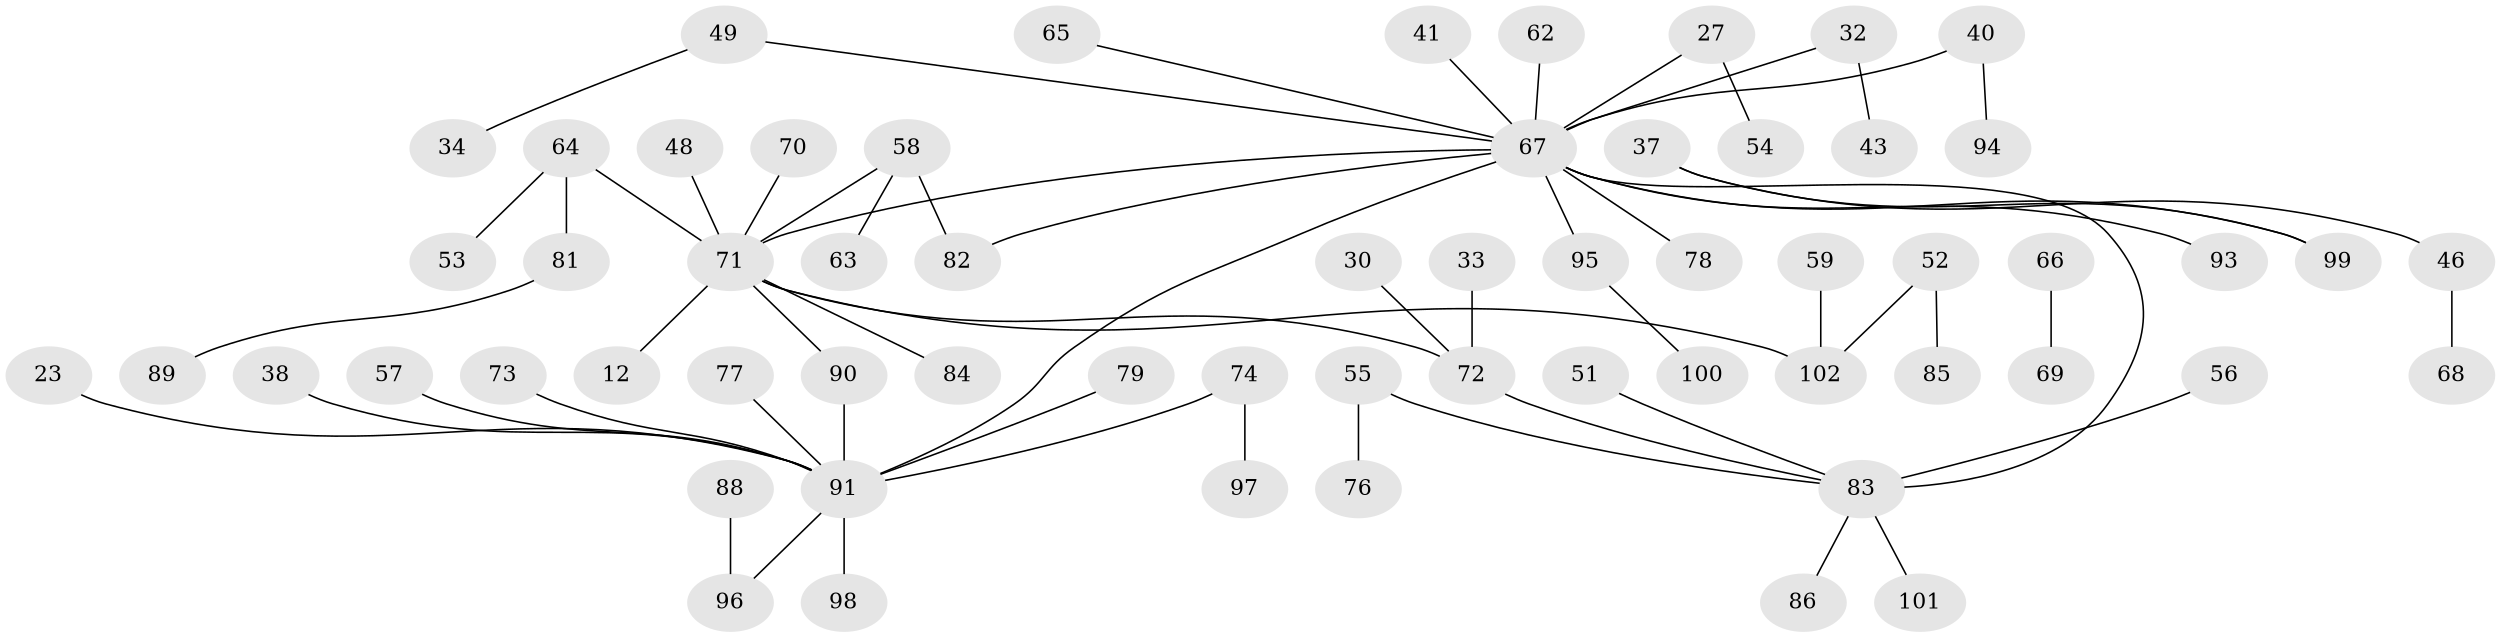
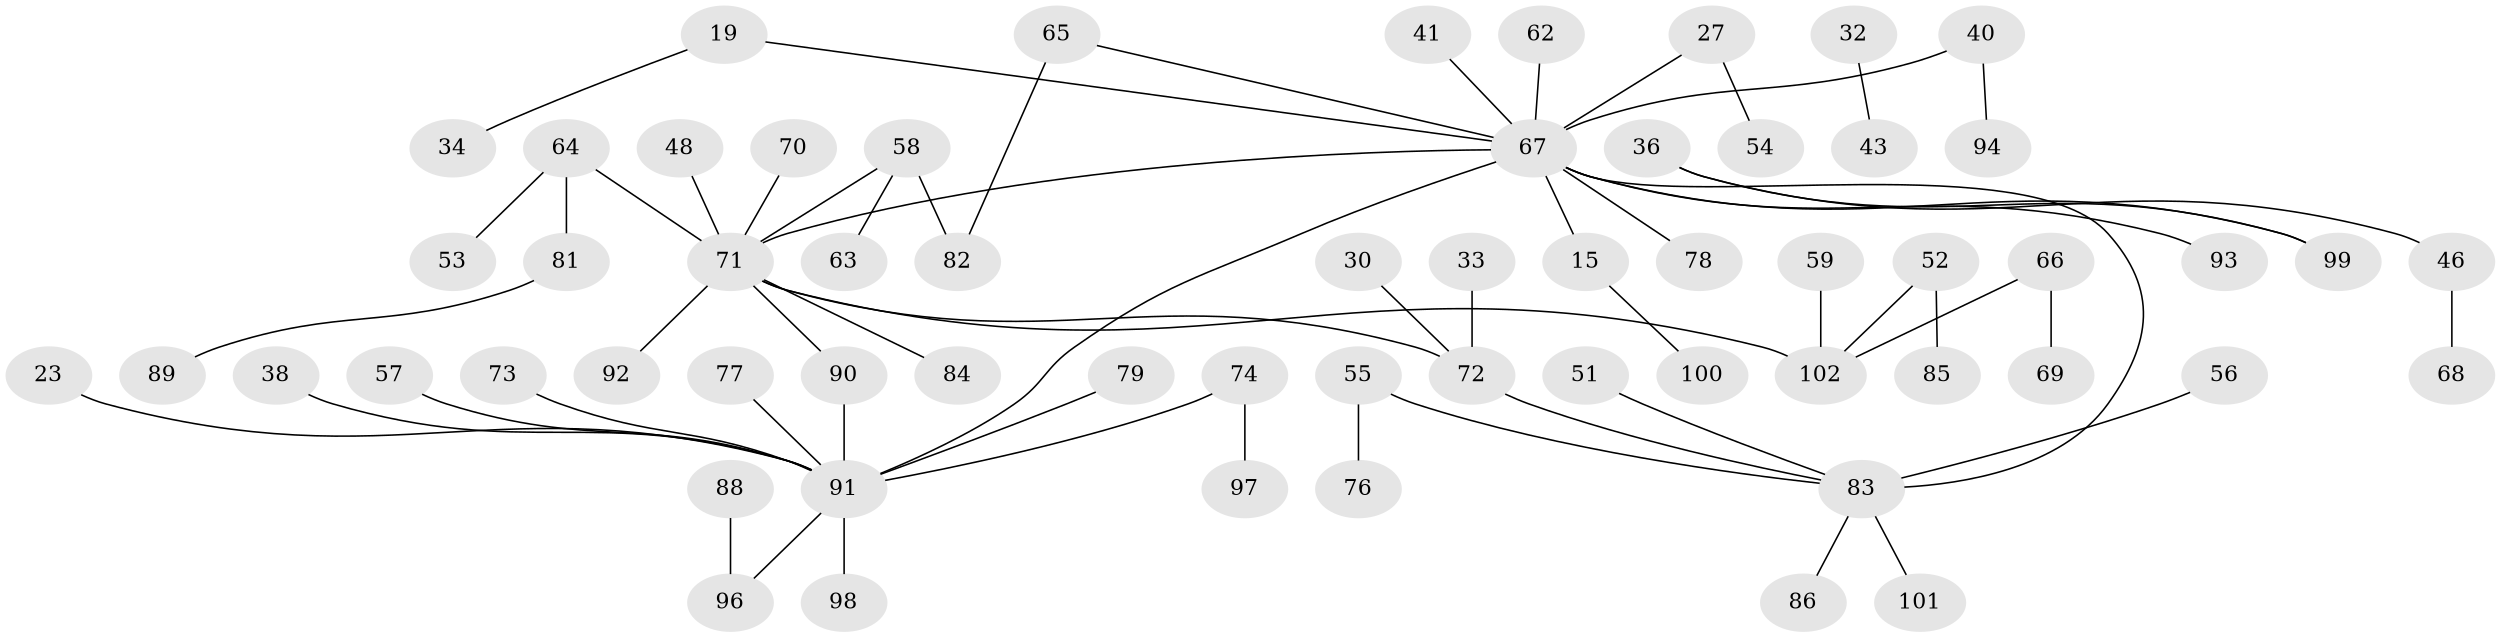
(724, 35) -> (724, 35)
(1703, 84) -> none
(1647, 148) -> (1647, 148)
(1239, 186) -> (1007, 148)
(1586, 262) -> (1586, 262)
none -> (1949, 313)
(617, 376) -> (617, 376)
